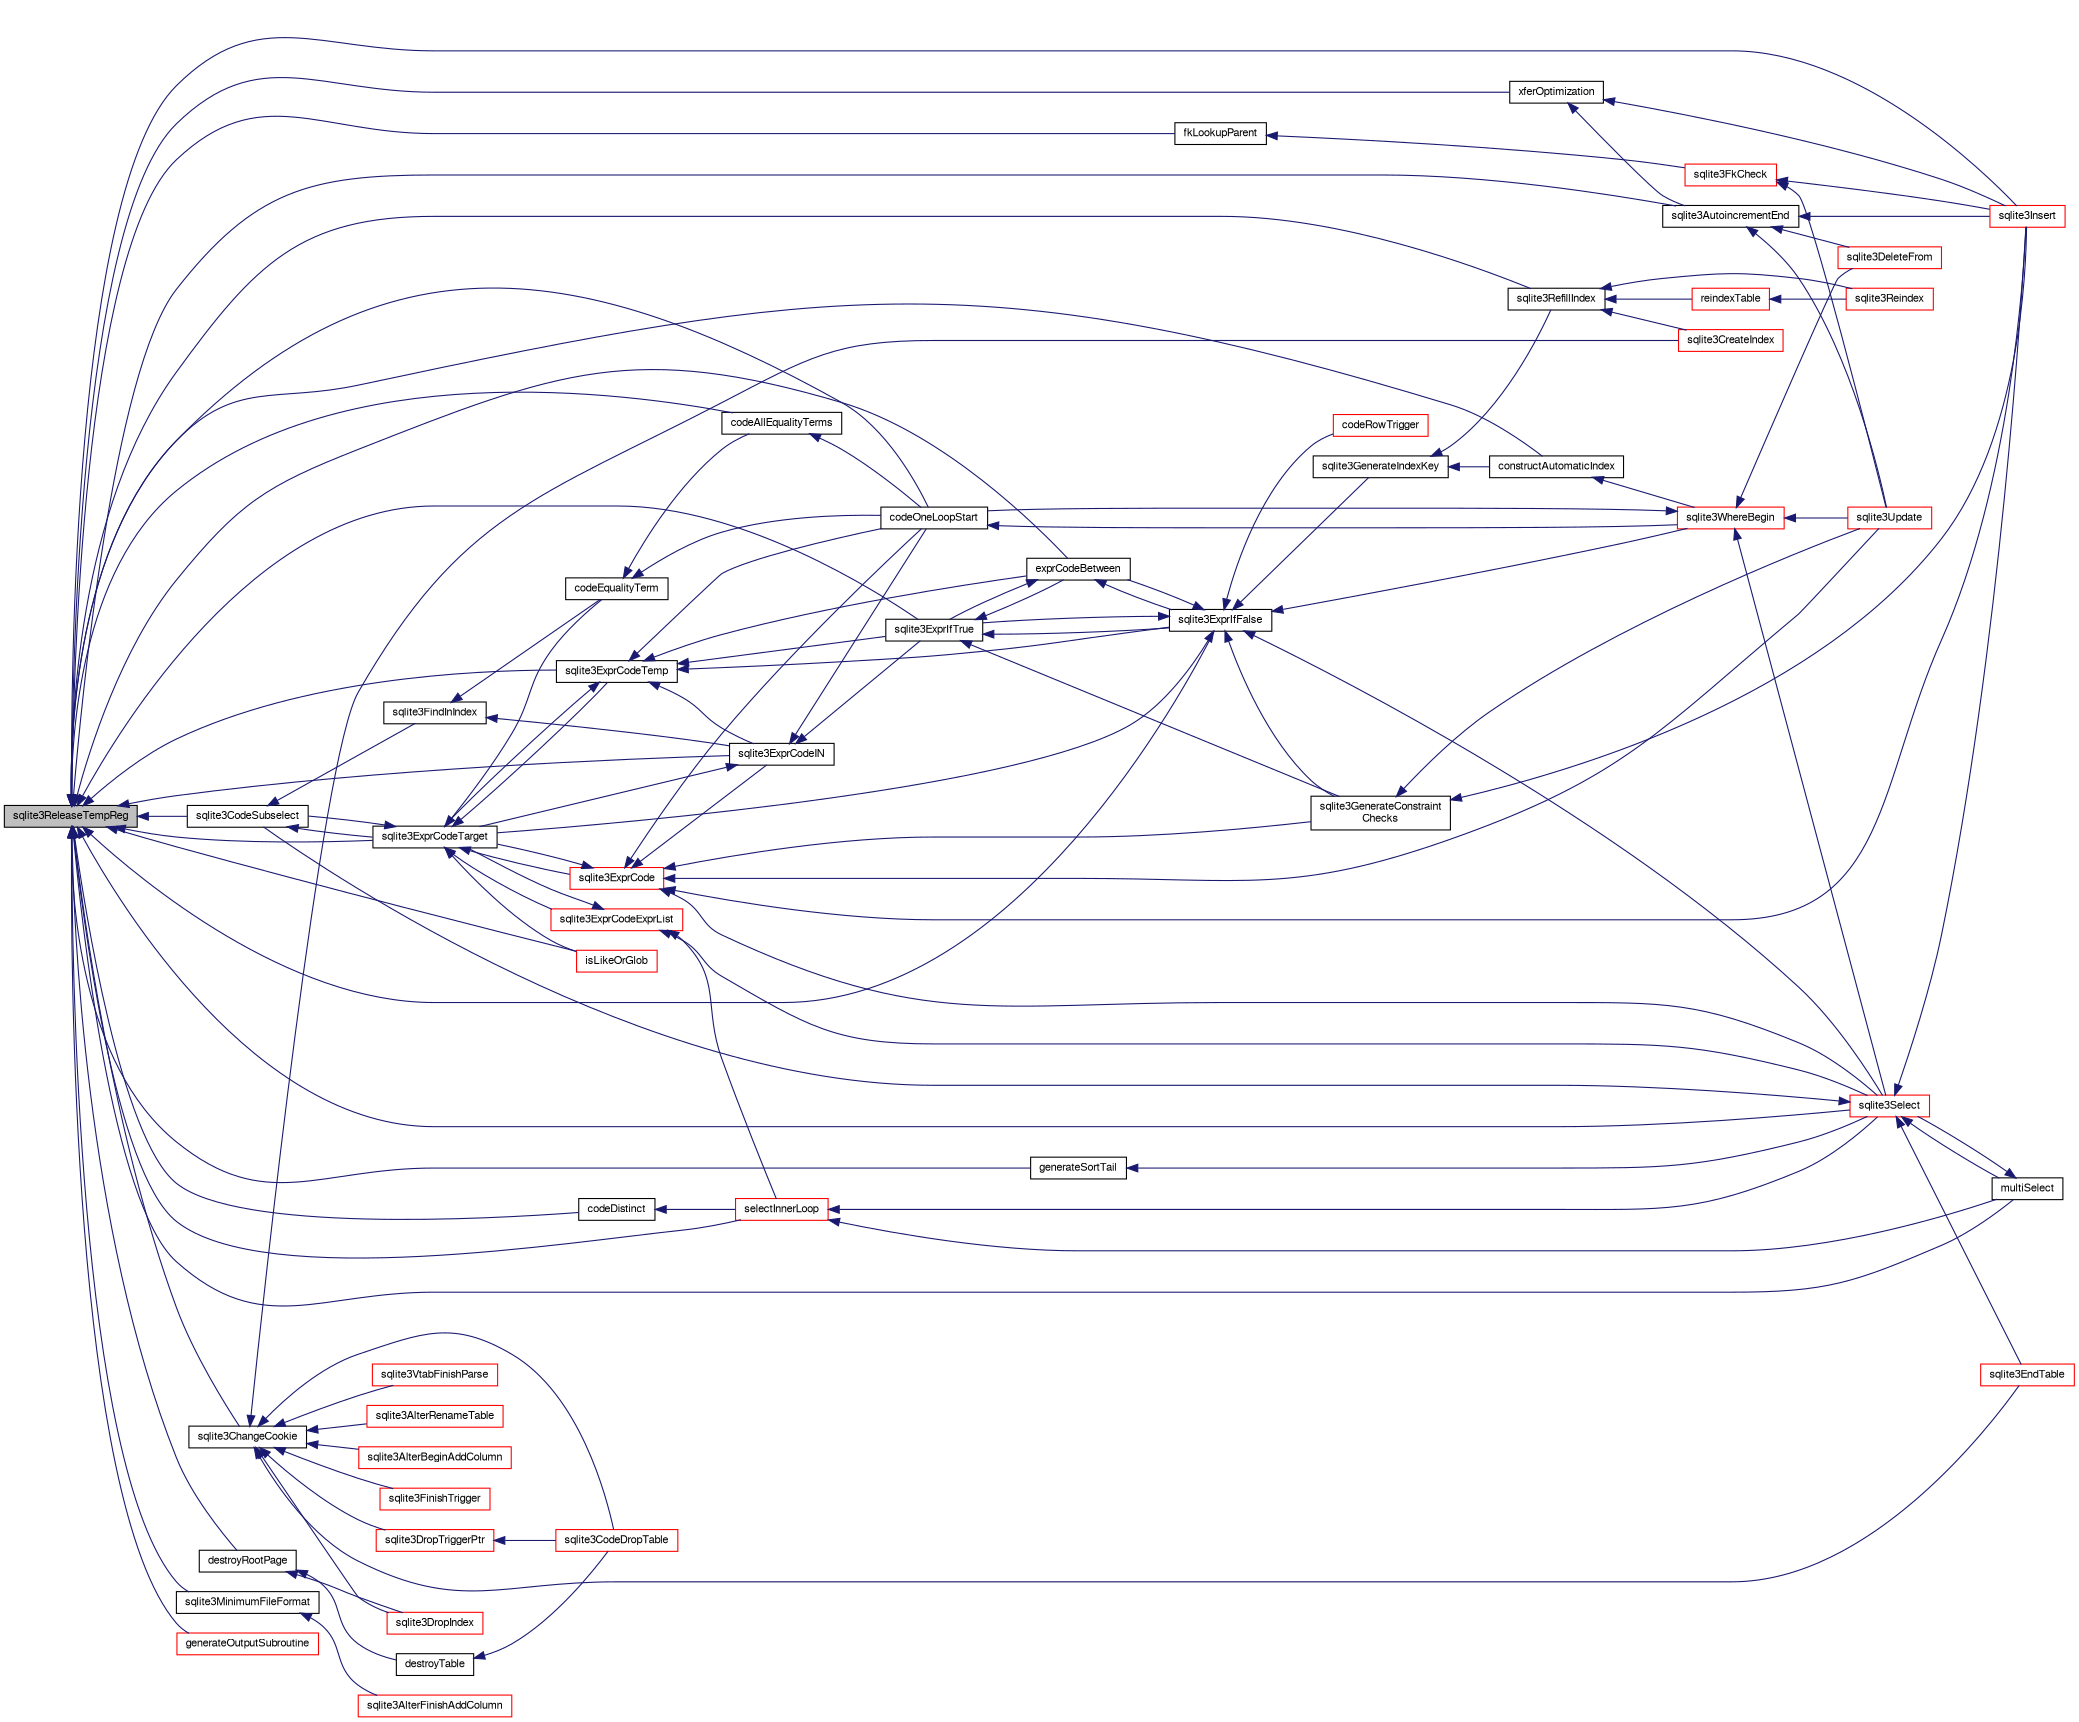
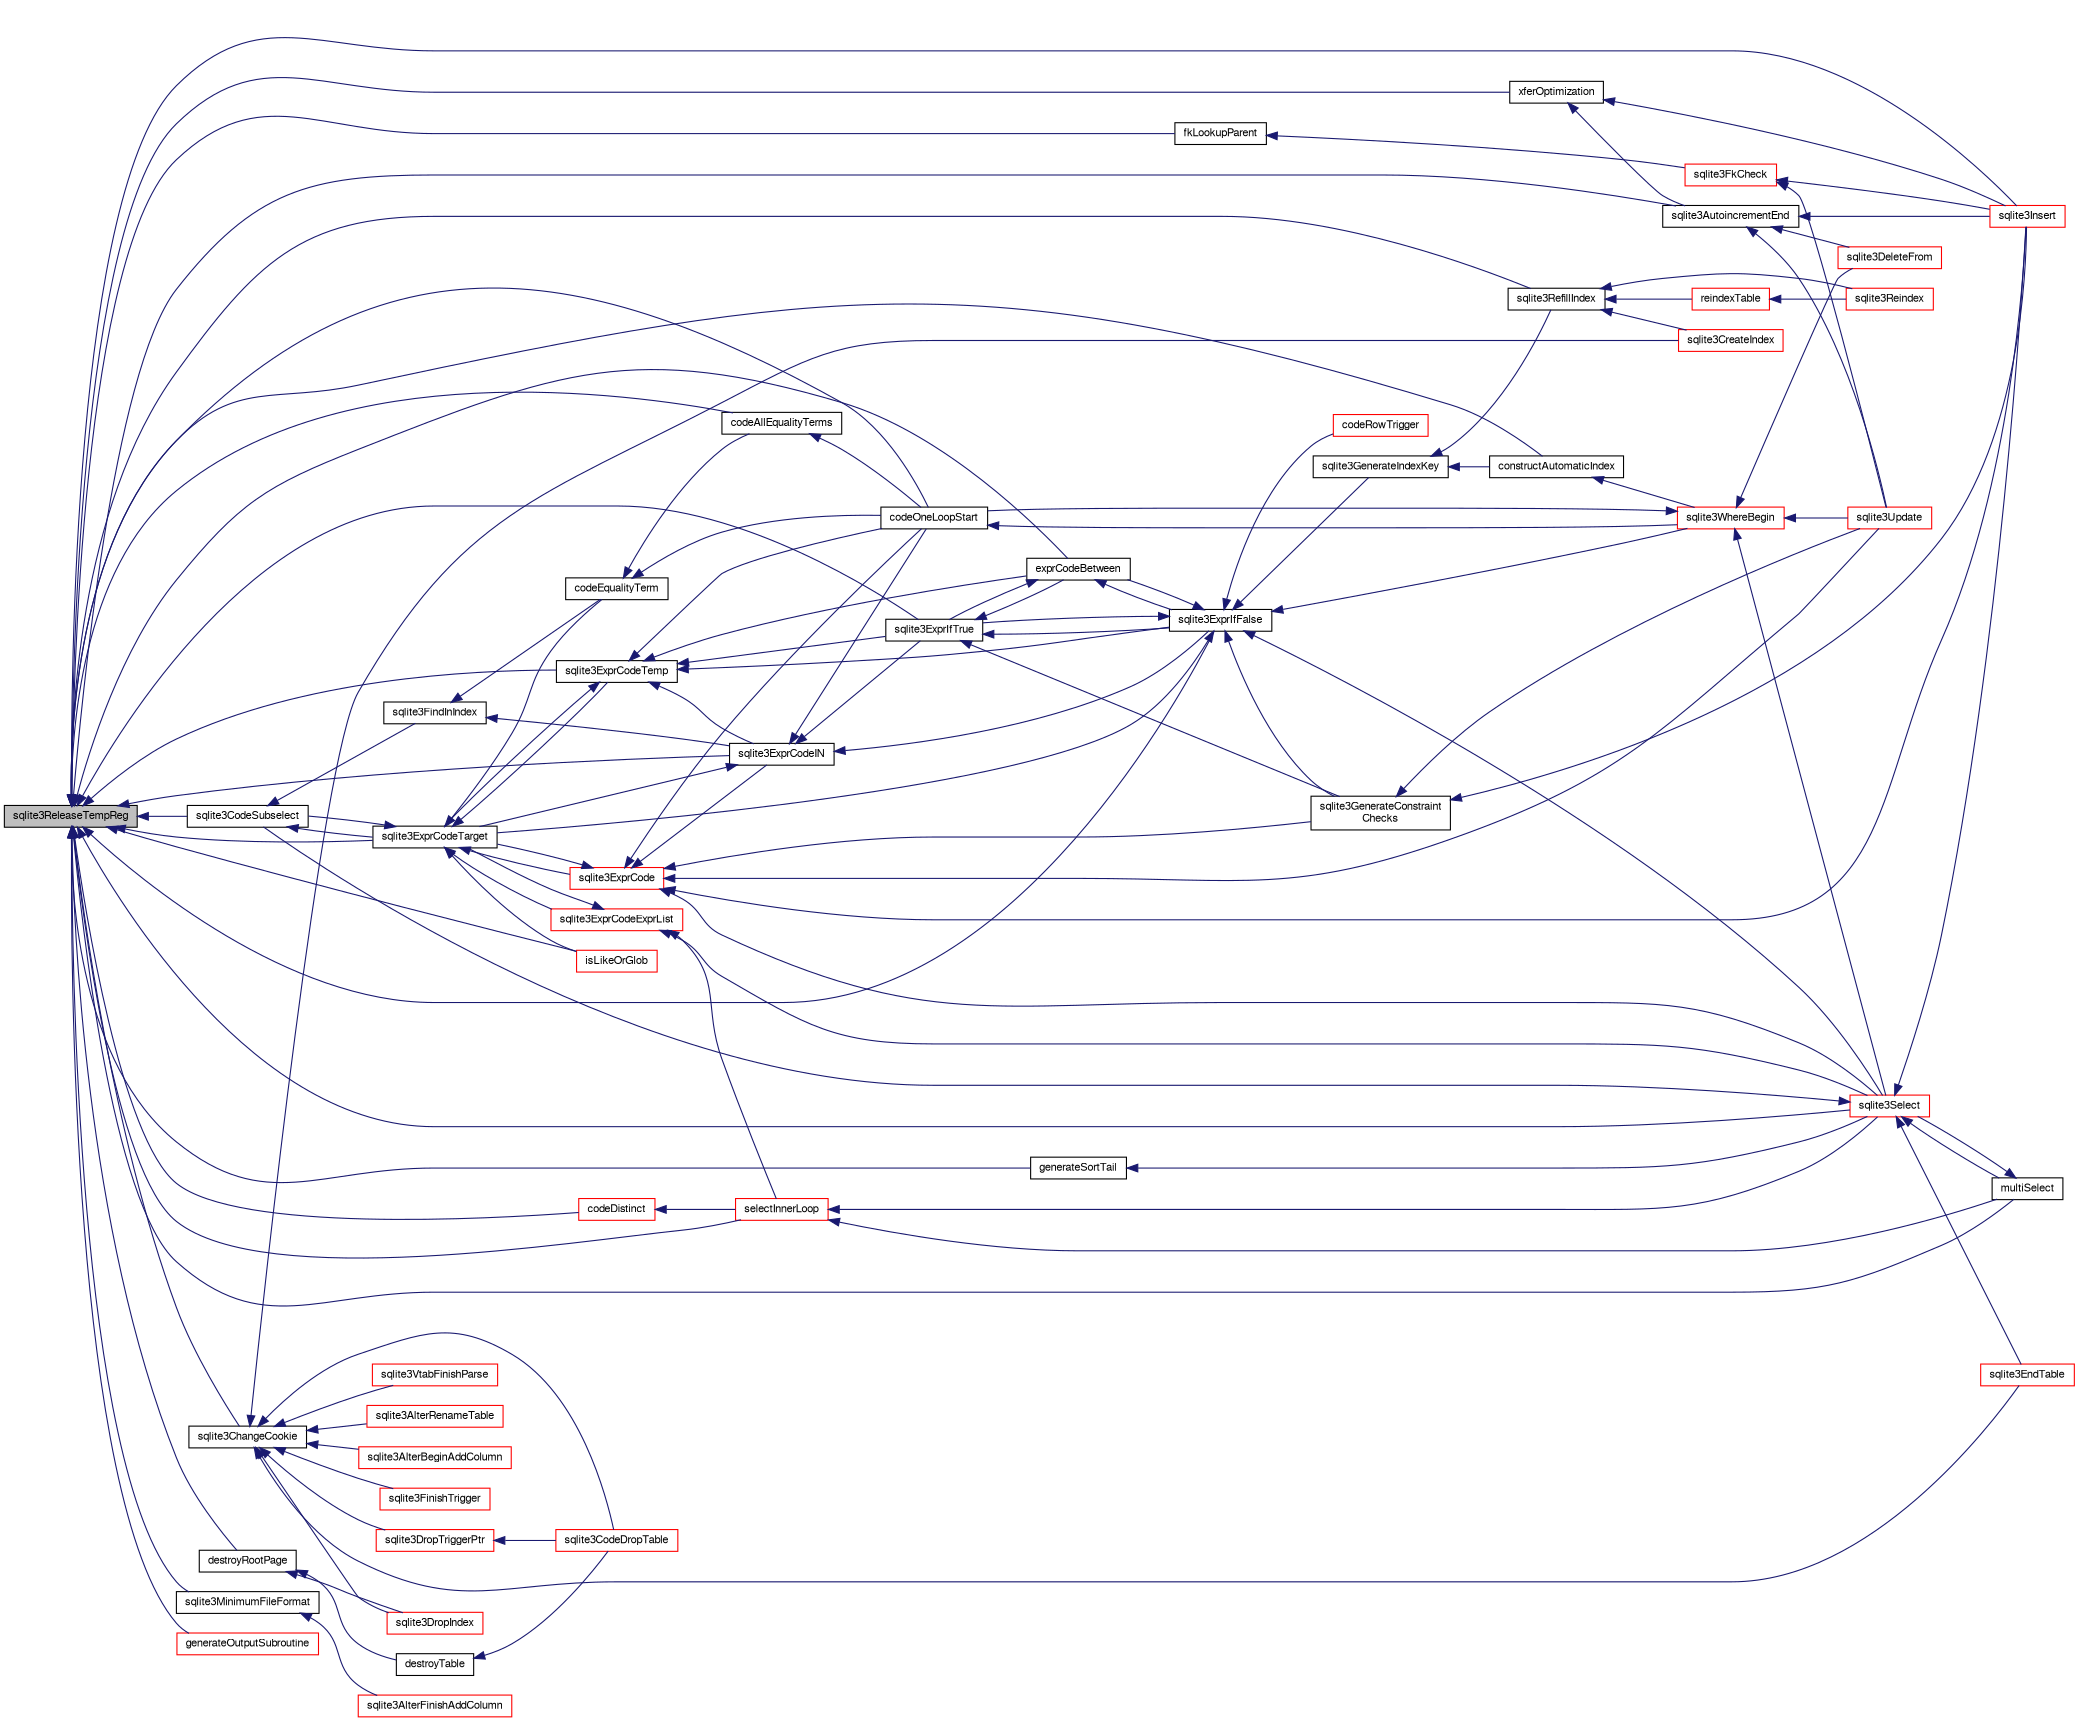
none -> (1037, 718)
(617, 1209) -> (617, 1209)
